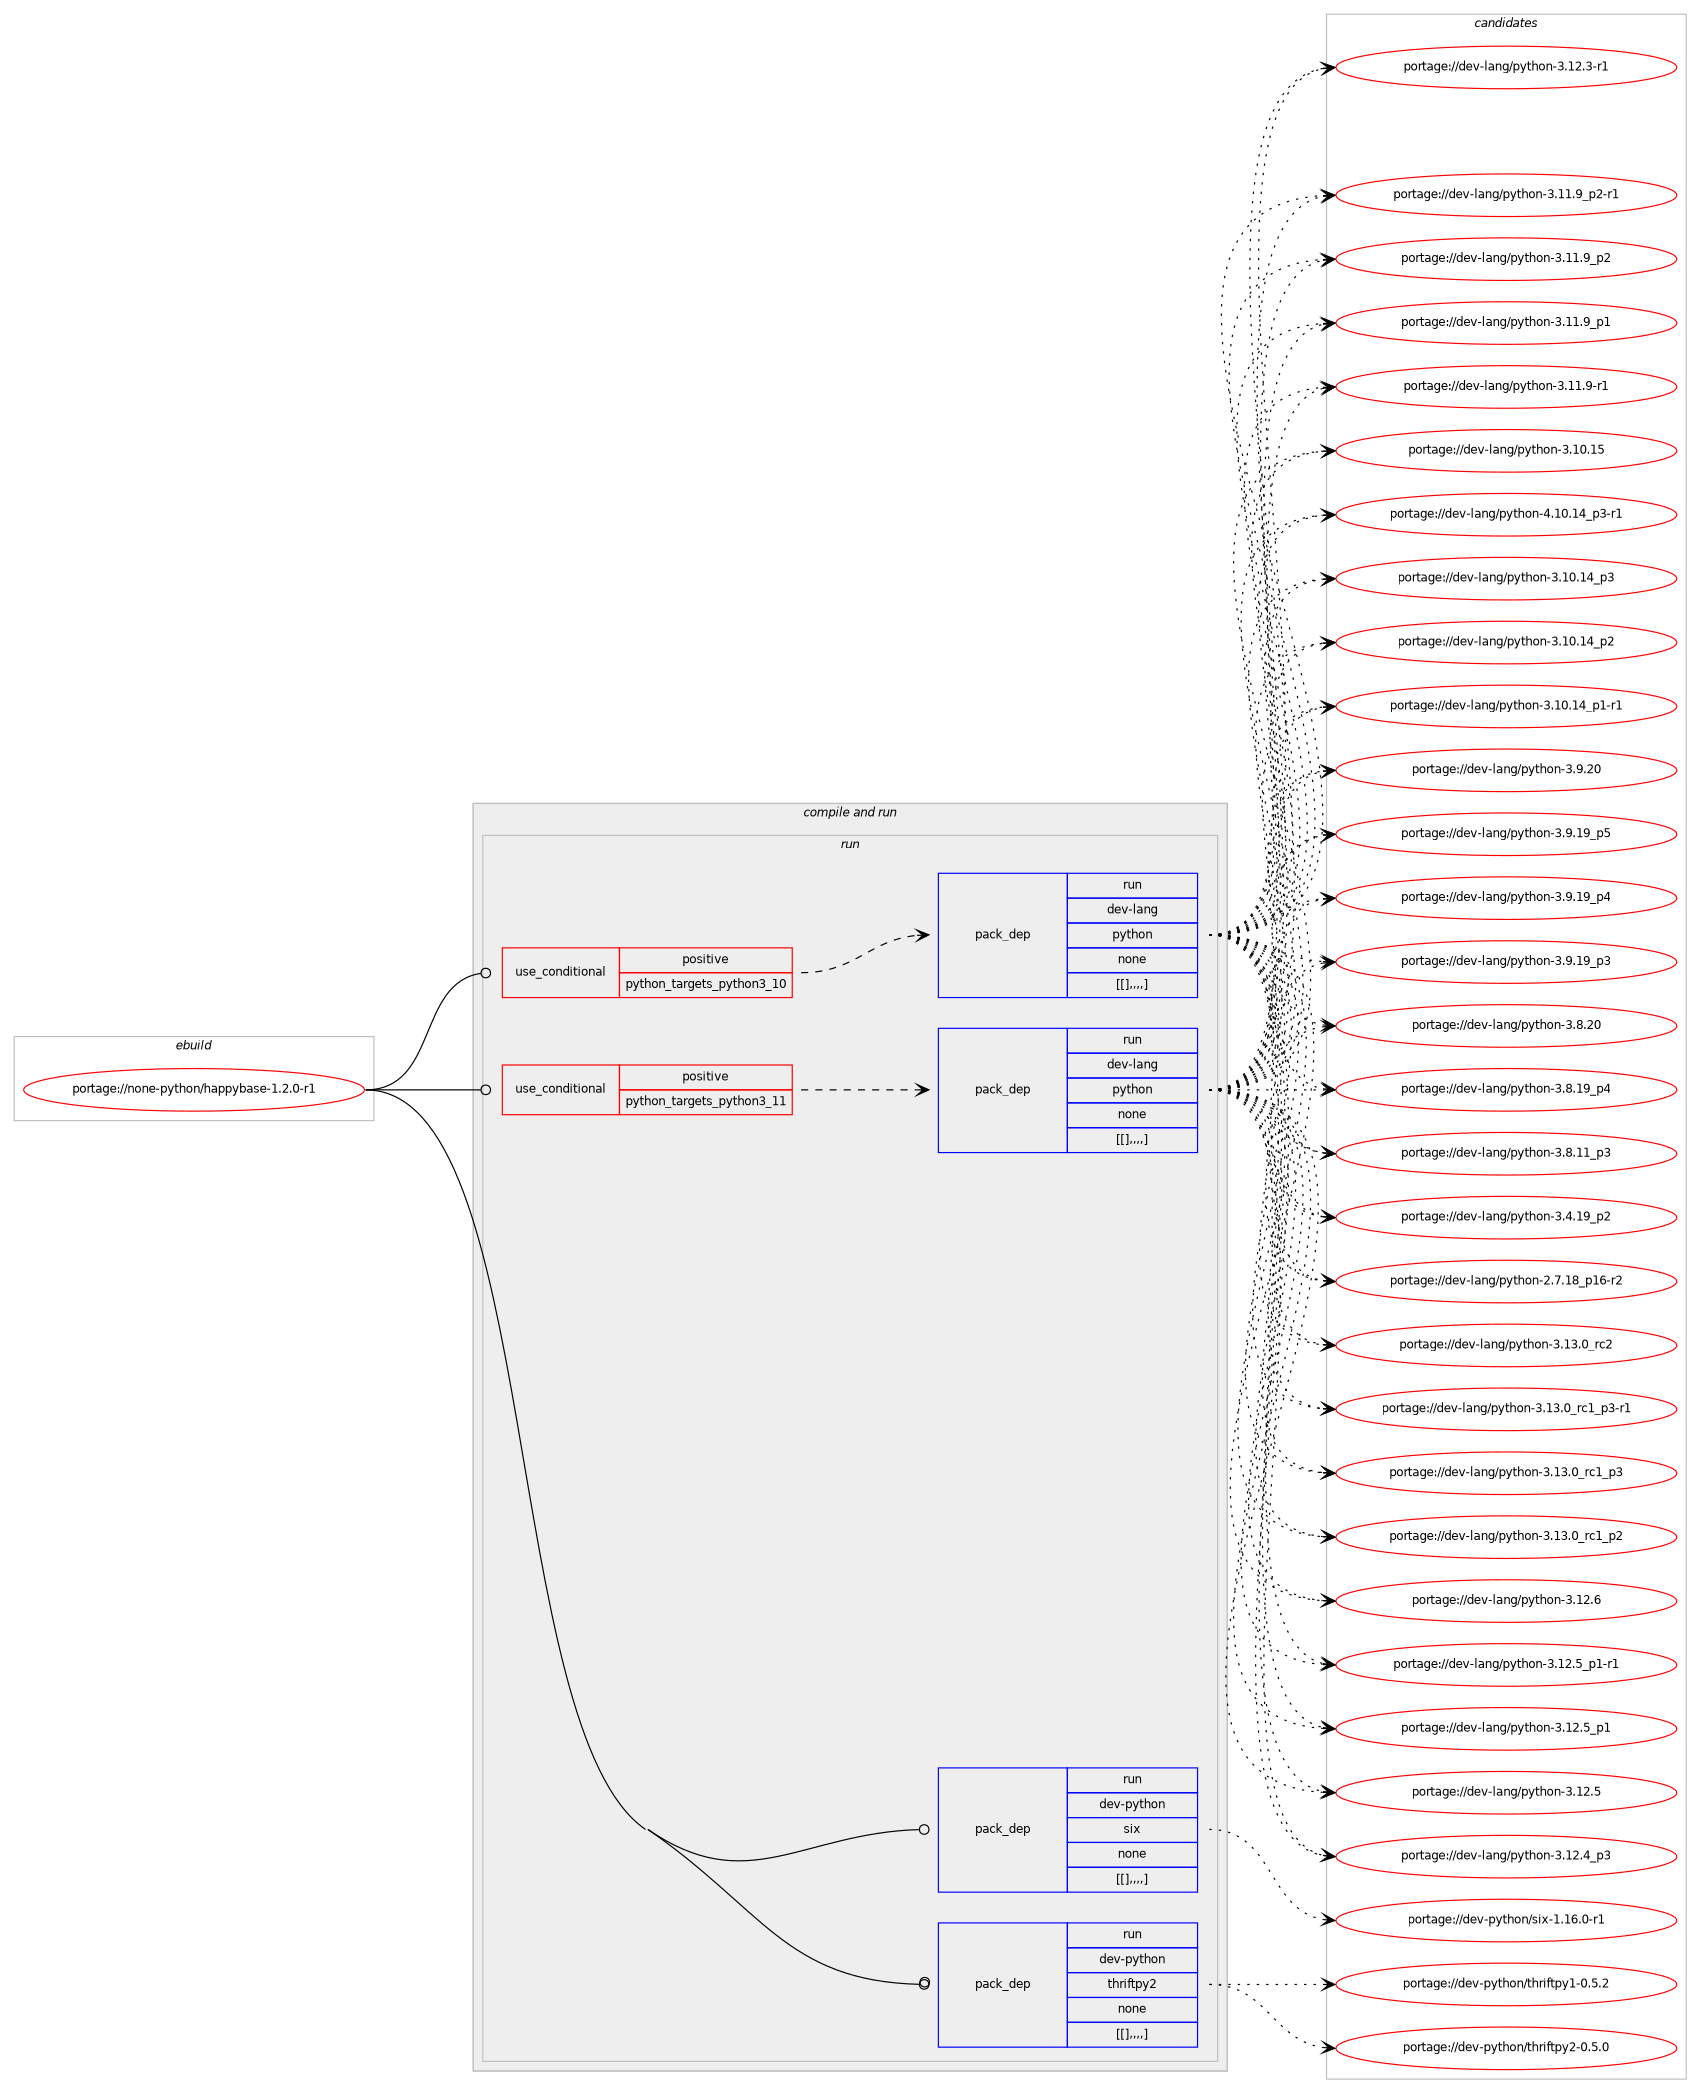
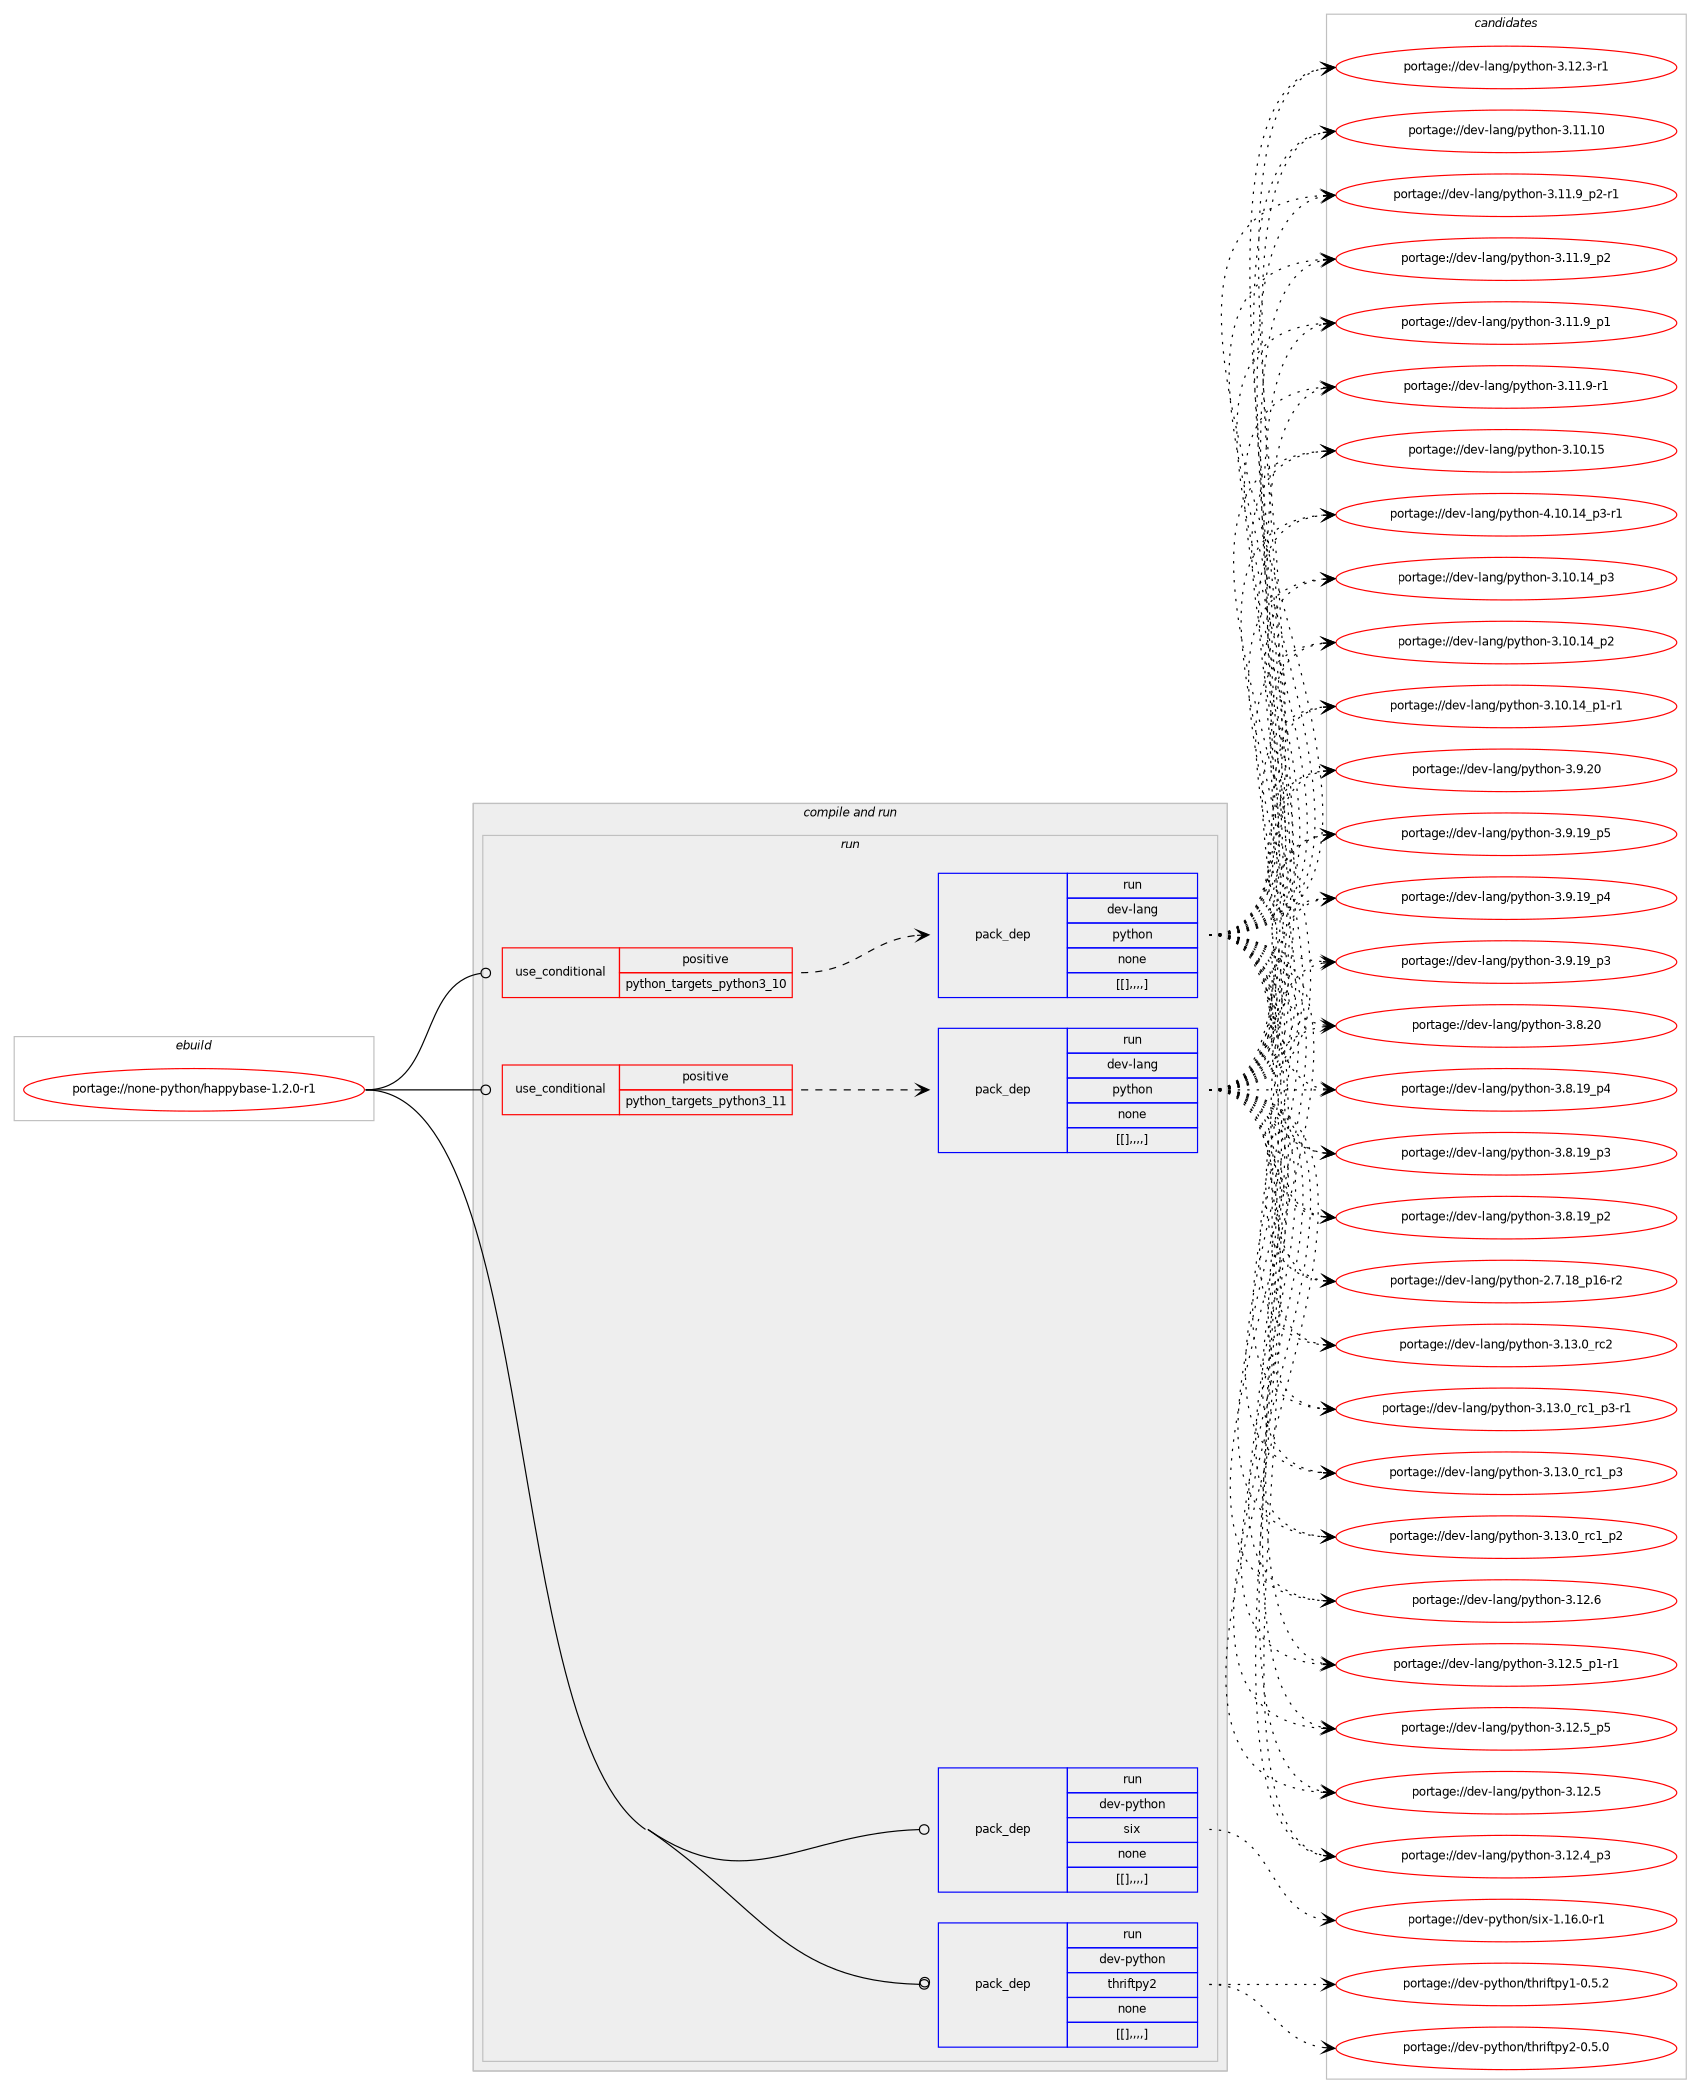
none -> (1506, 131)
(1506, 1154) -> (1506, 1154)
(1506, 1218) -> (1506, 1218)
(1506, 1729) -> (1506, 1729)
